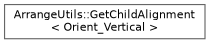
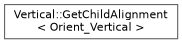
(105, 22) -> (91, 22)
